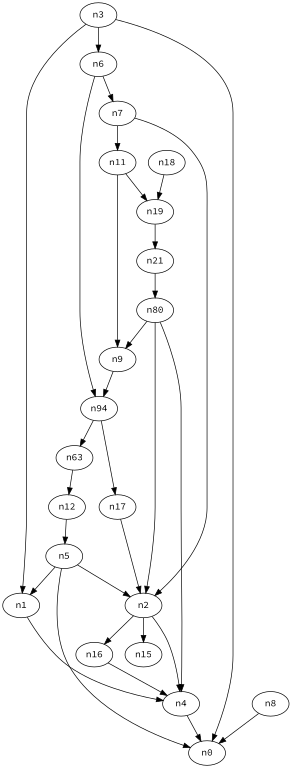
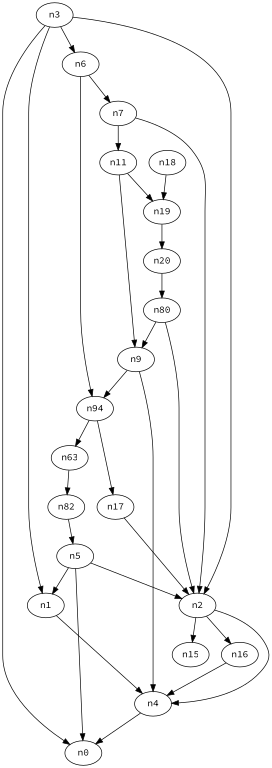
none -> (231, 252)
(155, 261) -> (162, 261)
(181, 502) -> (153, 527)
(67, 507) -> (66, 507)
(271, 704) -> none
